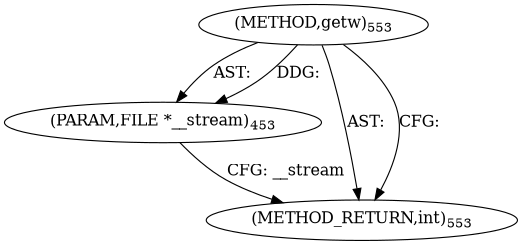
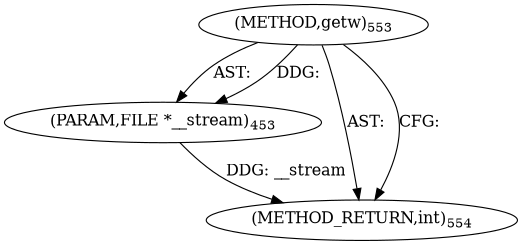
(286, 171) -> (286, 171)
(460, 219) -> (460, 219)
